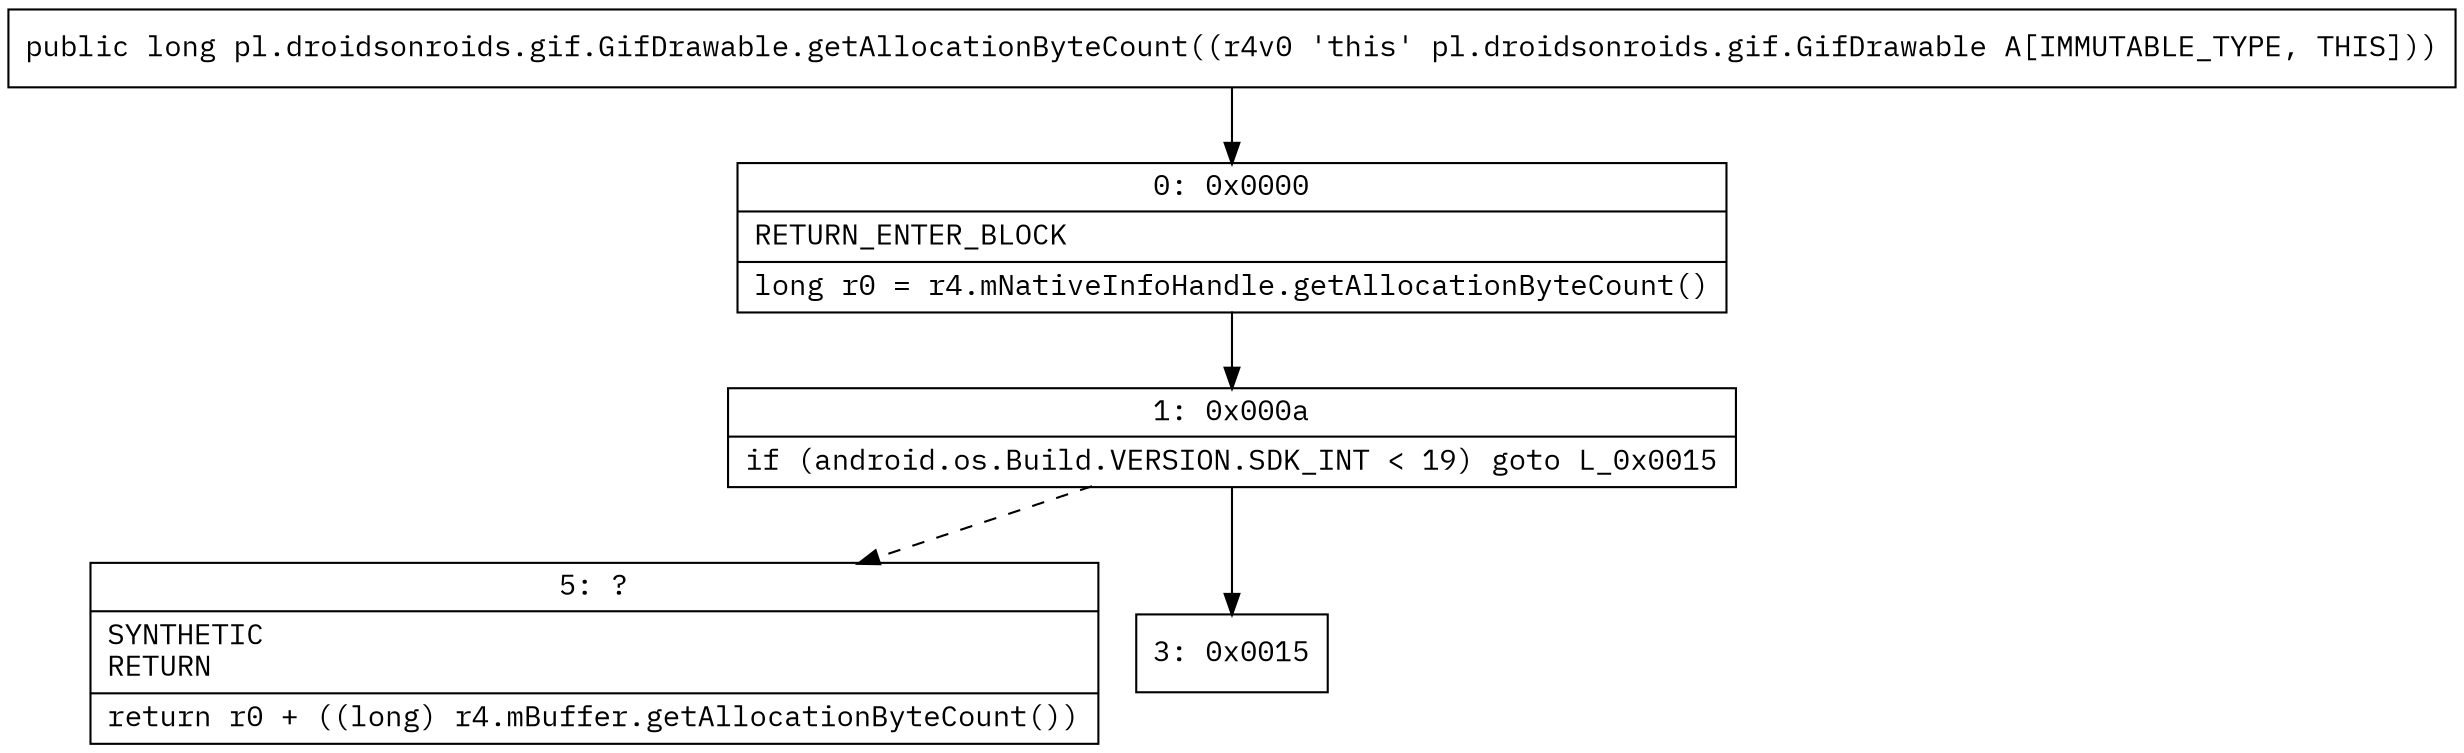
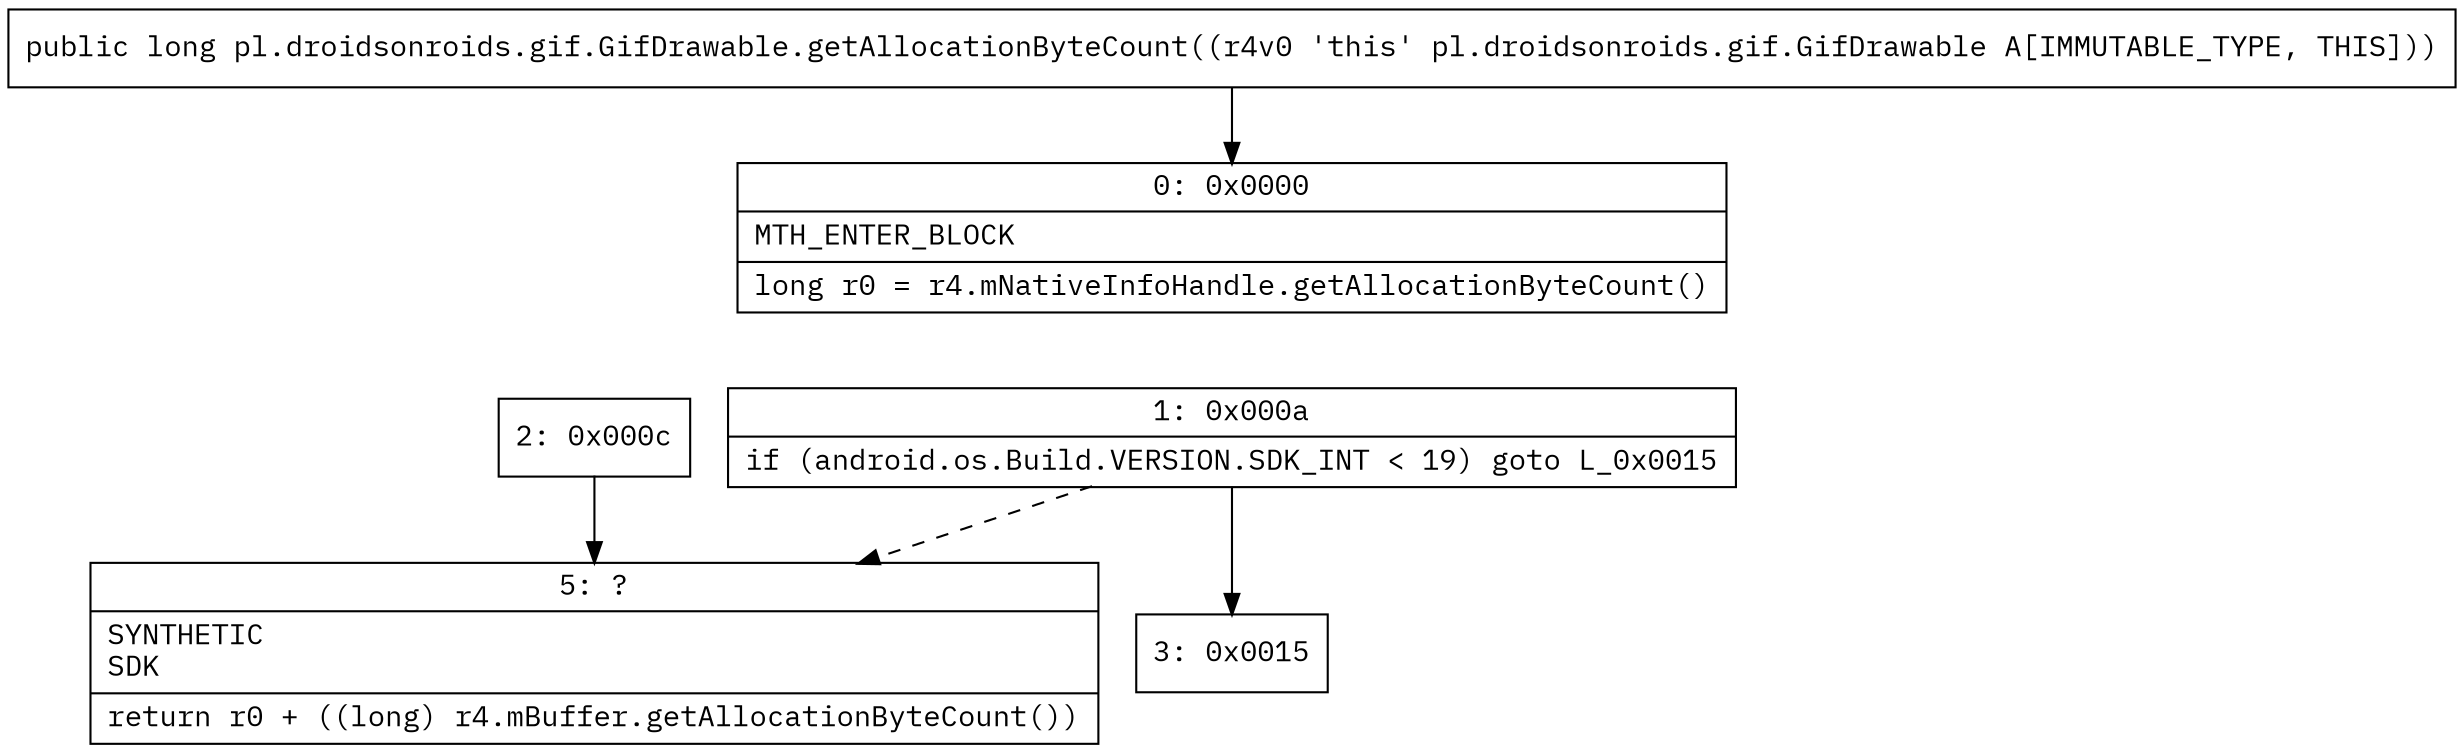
(911, 236) -> (885, 236)
(1232, 340) -> none
none -> (594, 438)
(160, 667) -> (134, 667)
